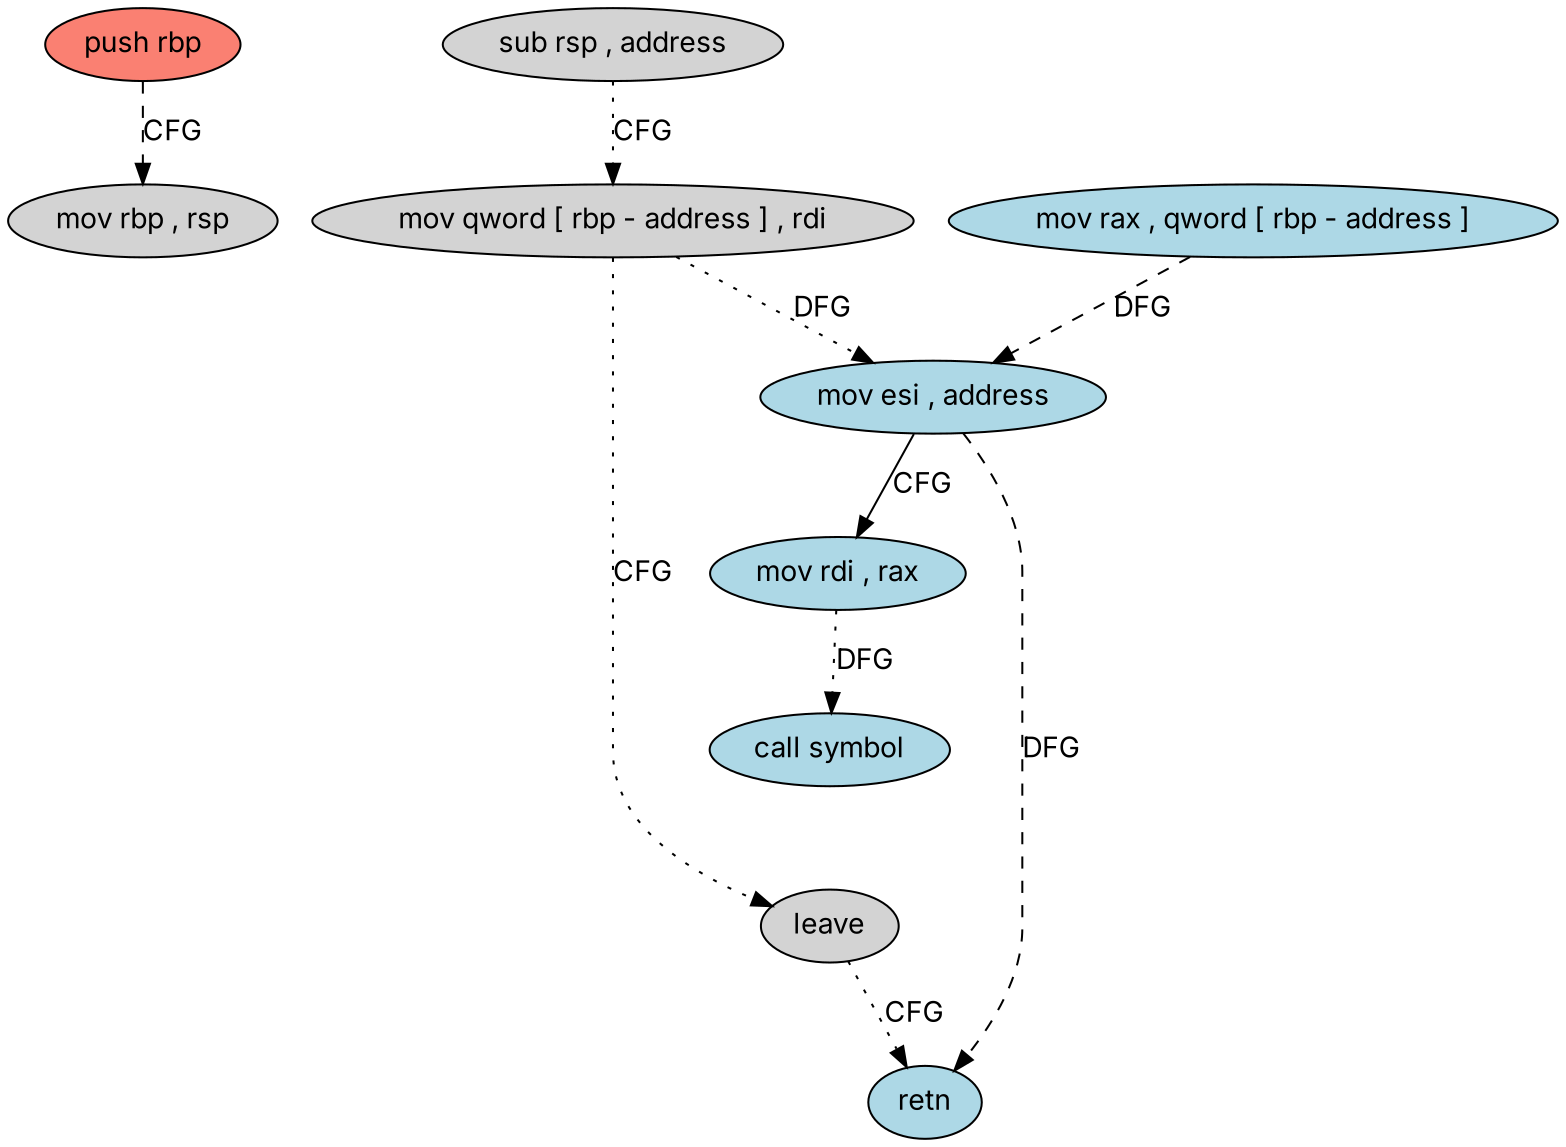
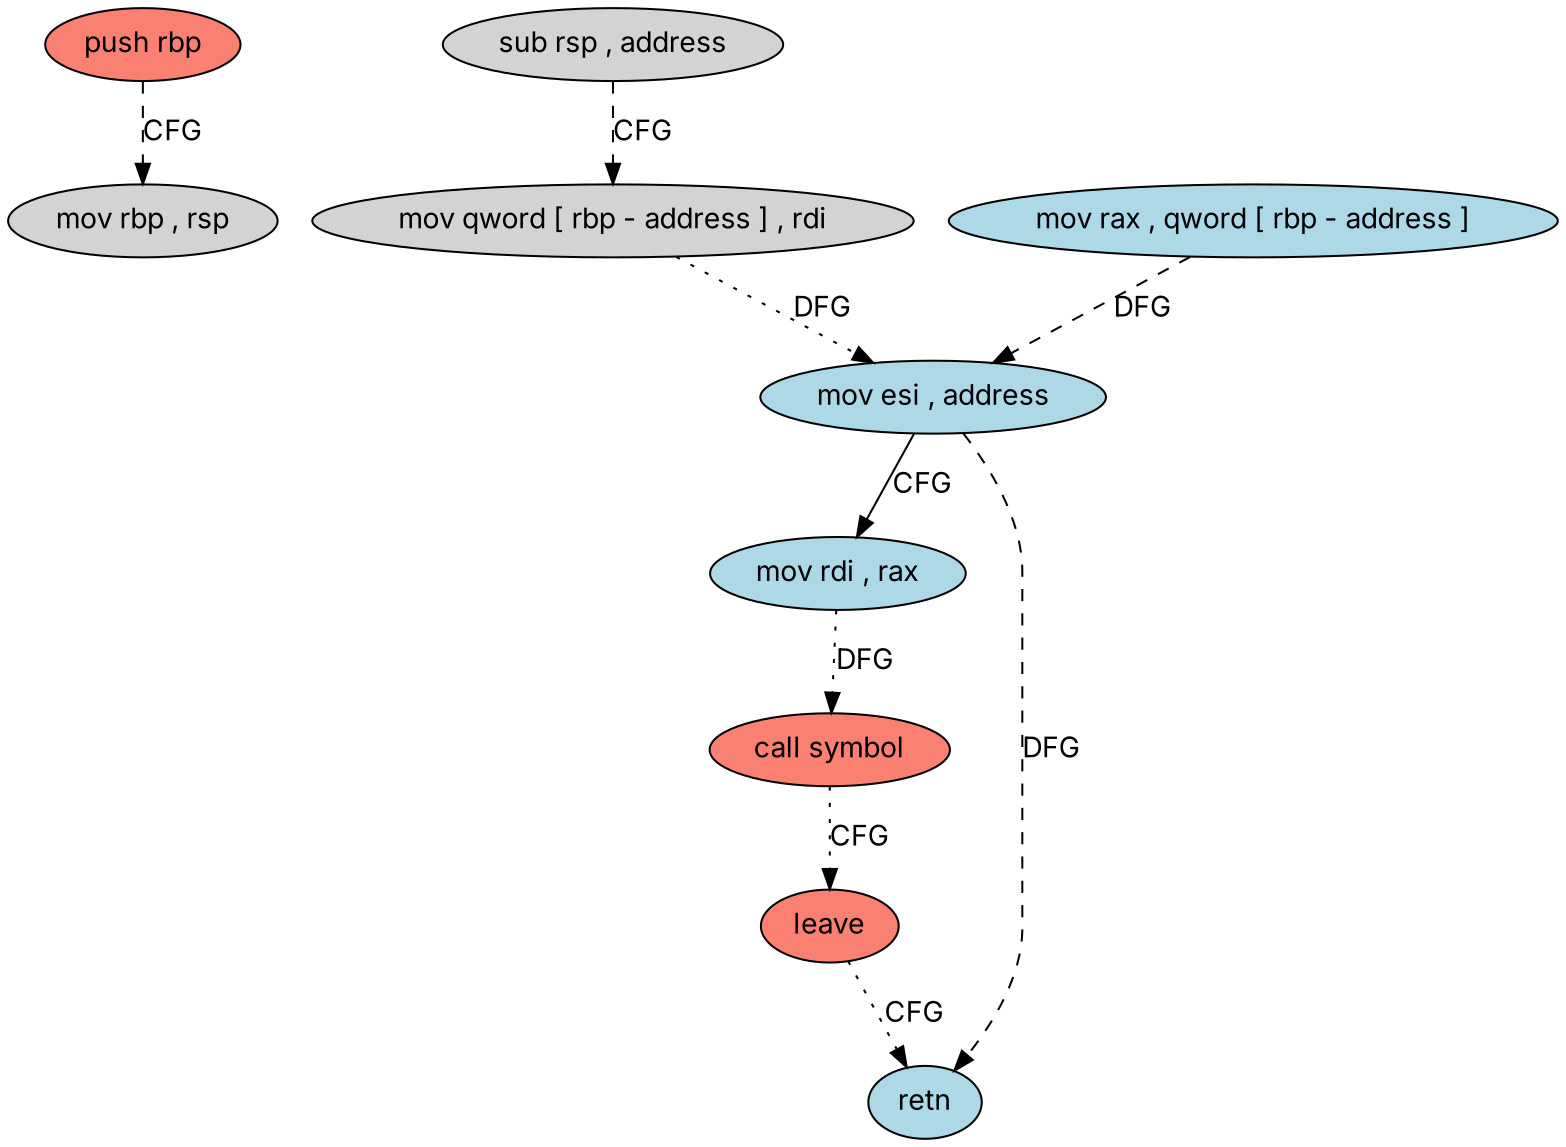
(613, 123) -> (613, 123)
(613, 612) -> (830, 828)
(830, 750) -> (830, 750)
(830, 926) -> (830, 926)
